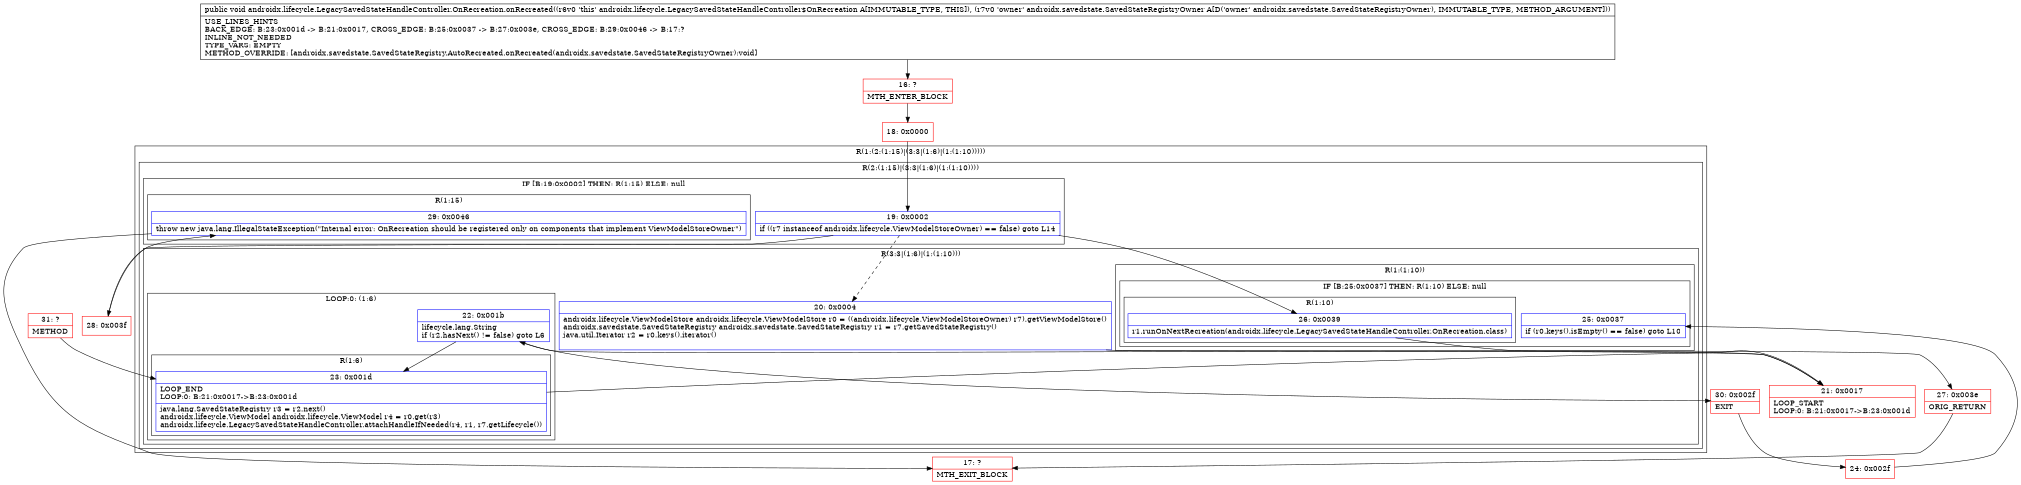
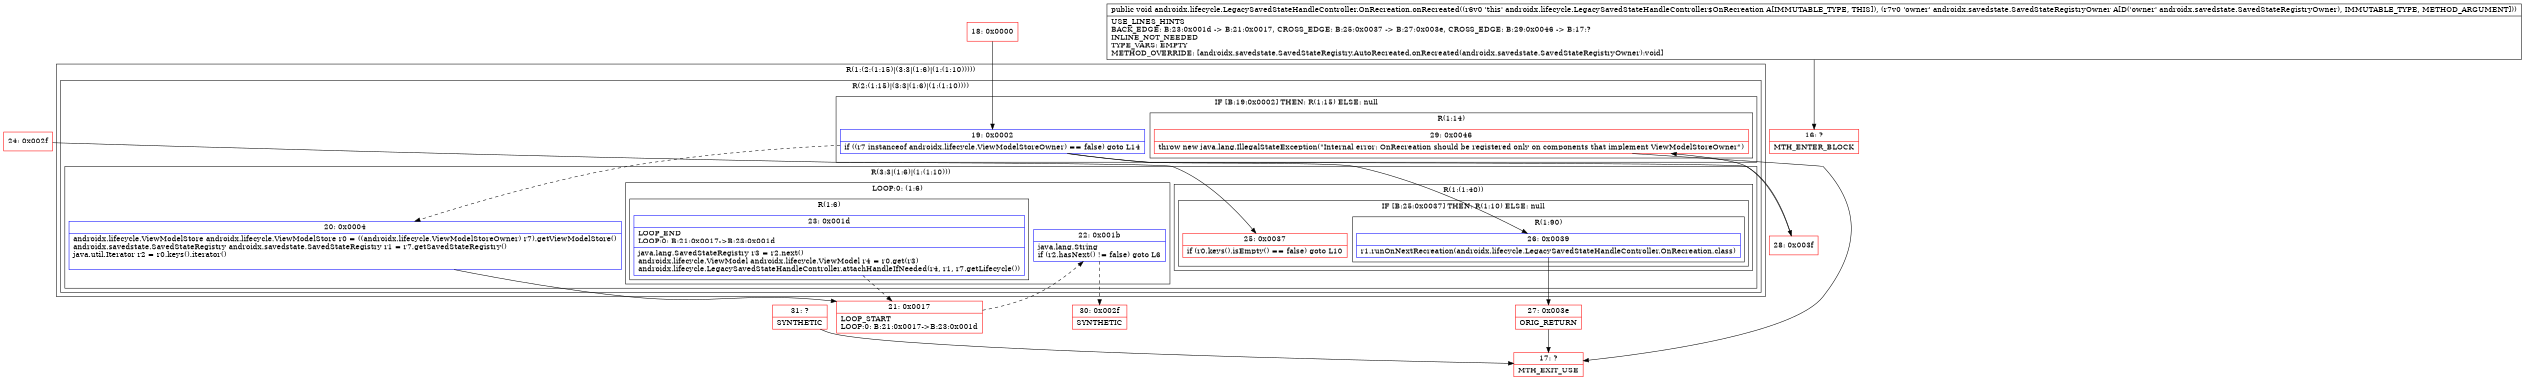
(908, 110) -> none
(449, 201) -> (1451, 119)
(449, 223) -> (1451, 141)
(1405, 271) -> (1463, 190)
(1320, 303) -> (1548, 223)
(1603, 326) -> (1265, 245)
(461, 328) -> (1069, 247)
(50, 332) -> (800, 323)
(1079, 352) -> (1022, 300)
(426, 359) -> none
(103, 362) -> (1164, 354)
(1187, 367) -> (875, 286)
(1111, 391) -> (1100, 280)
(1724, 407) -> (1100, 323)
(1788, 460) -> none
(972, 475) -> (1548, 370)
